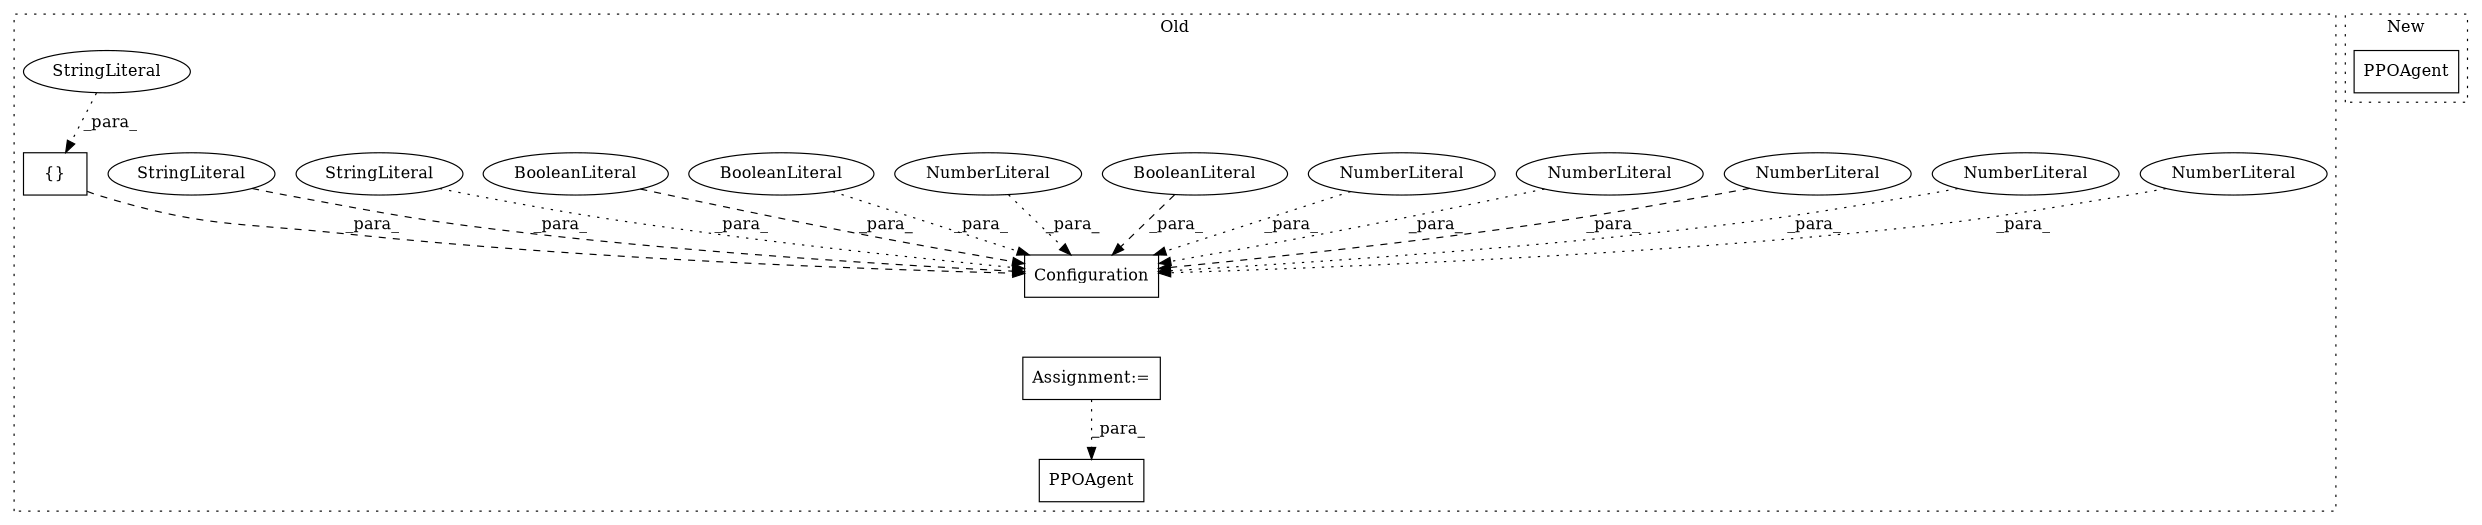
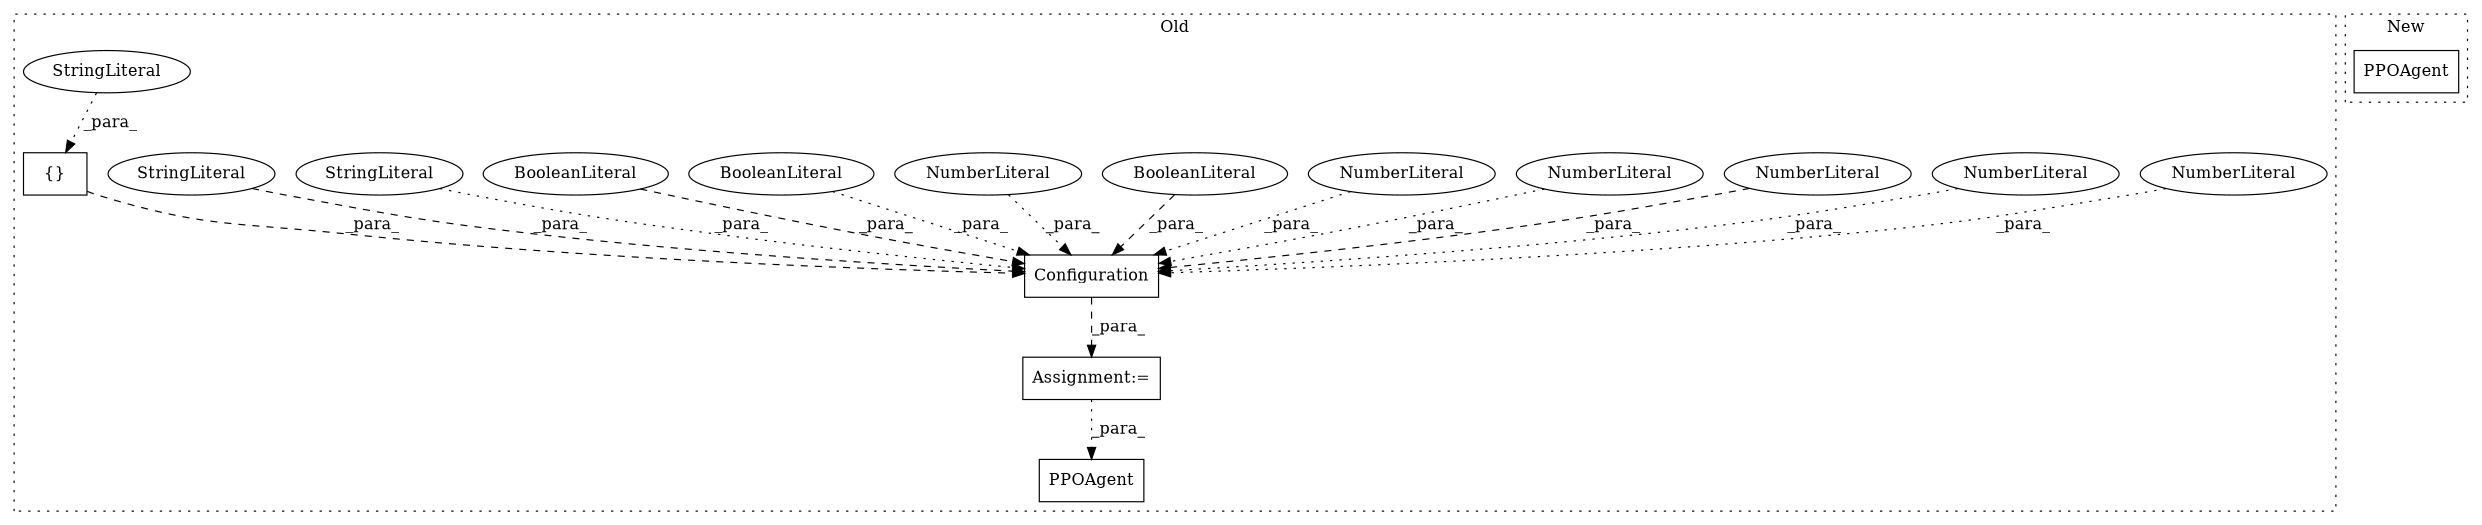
none -> (1092, 321)
